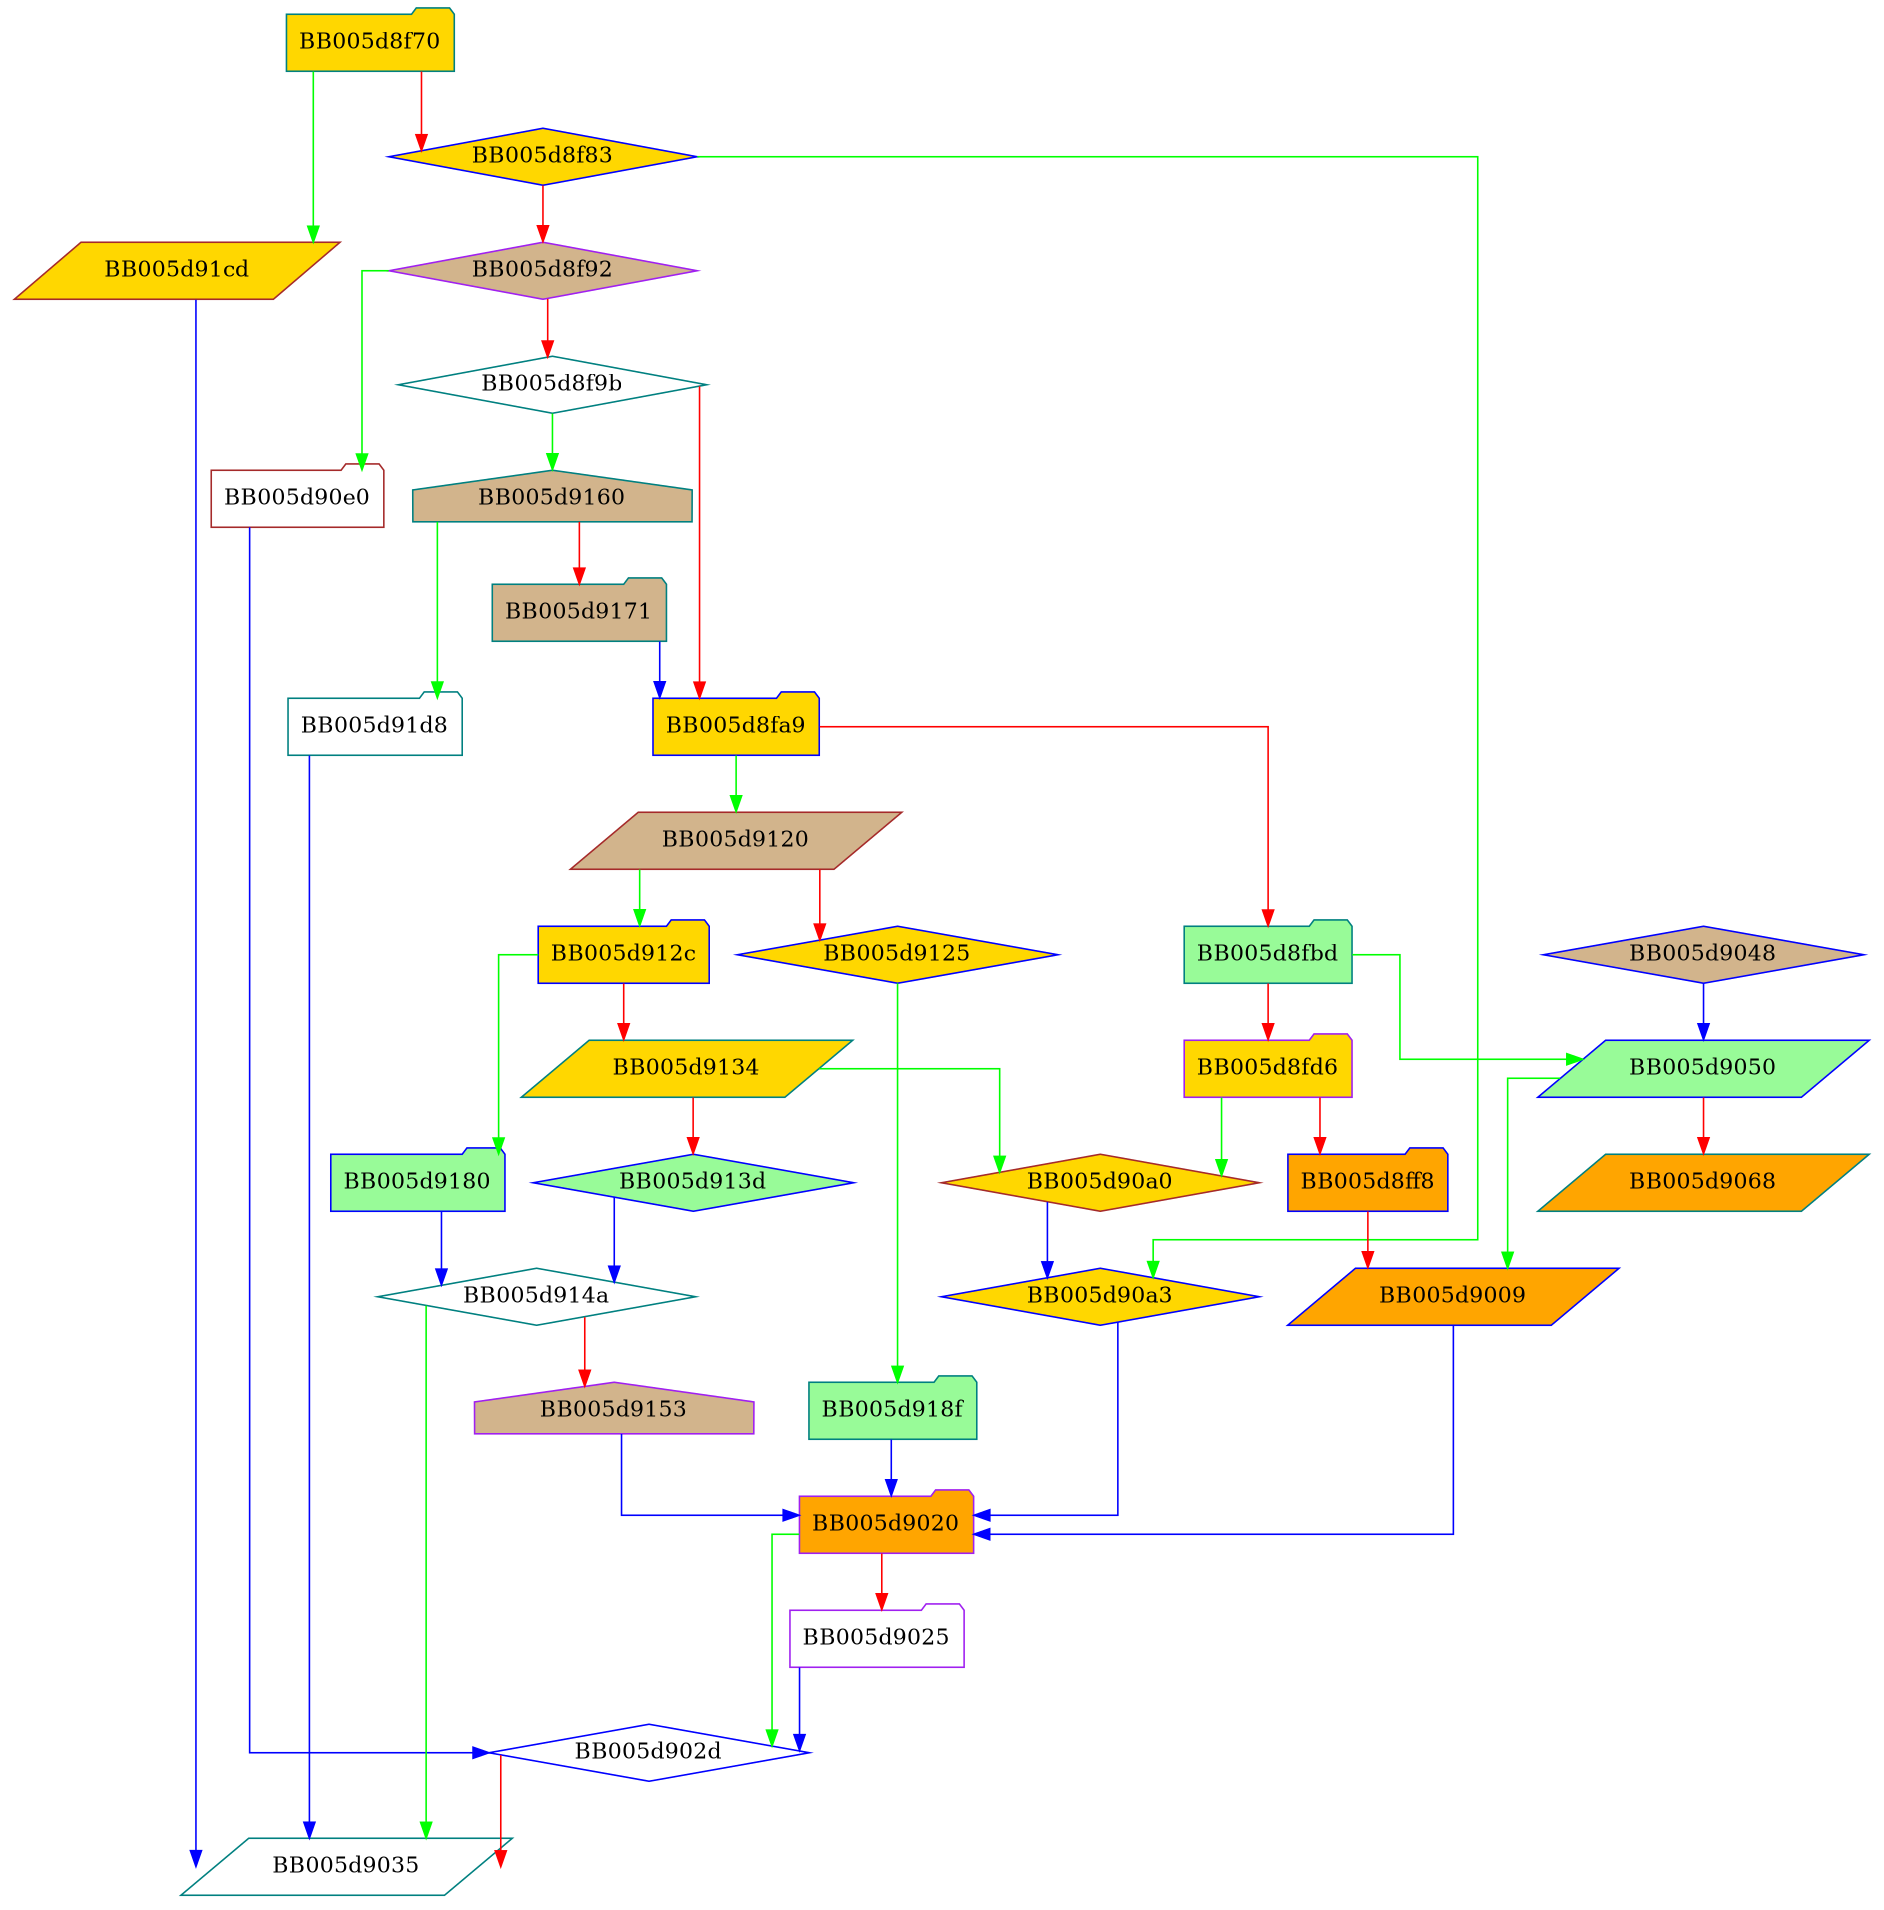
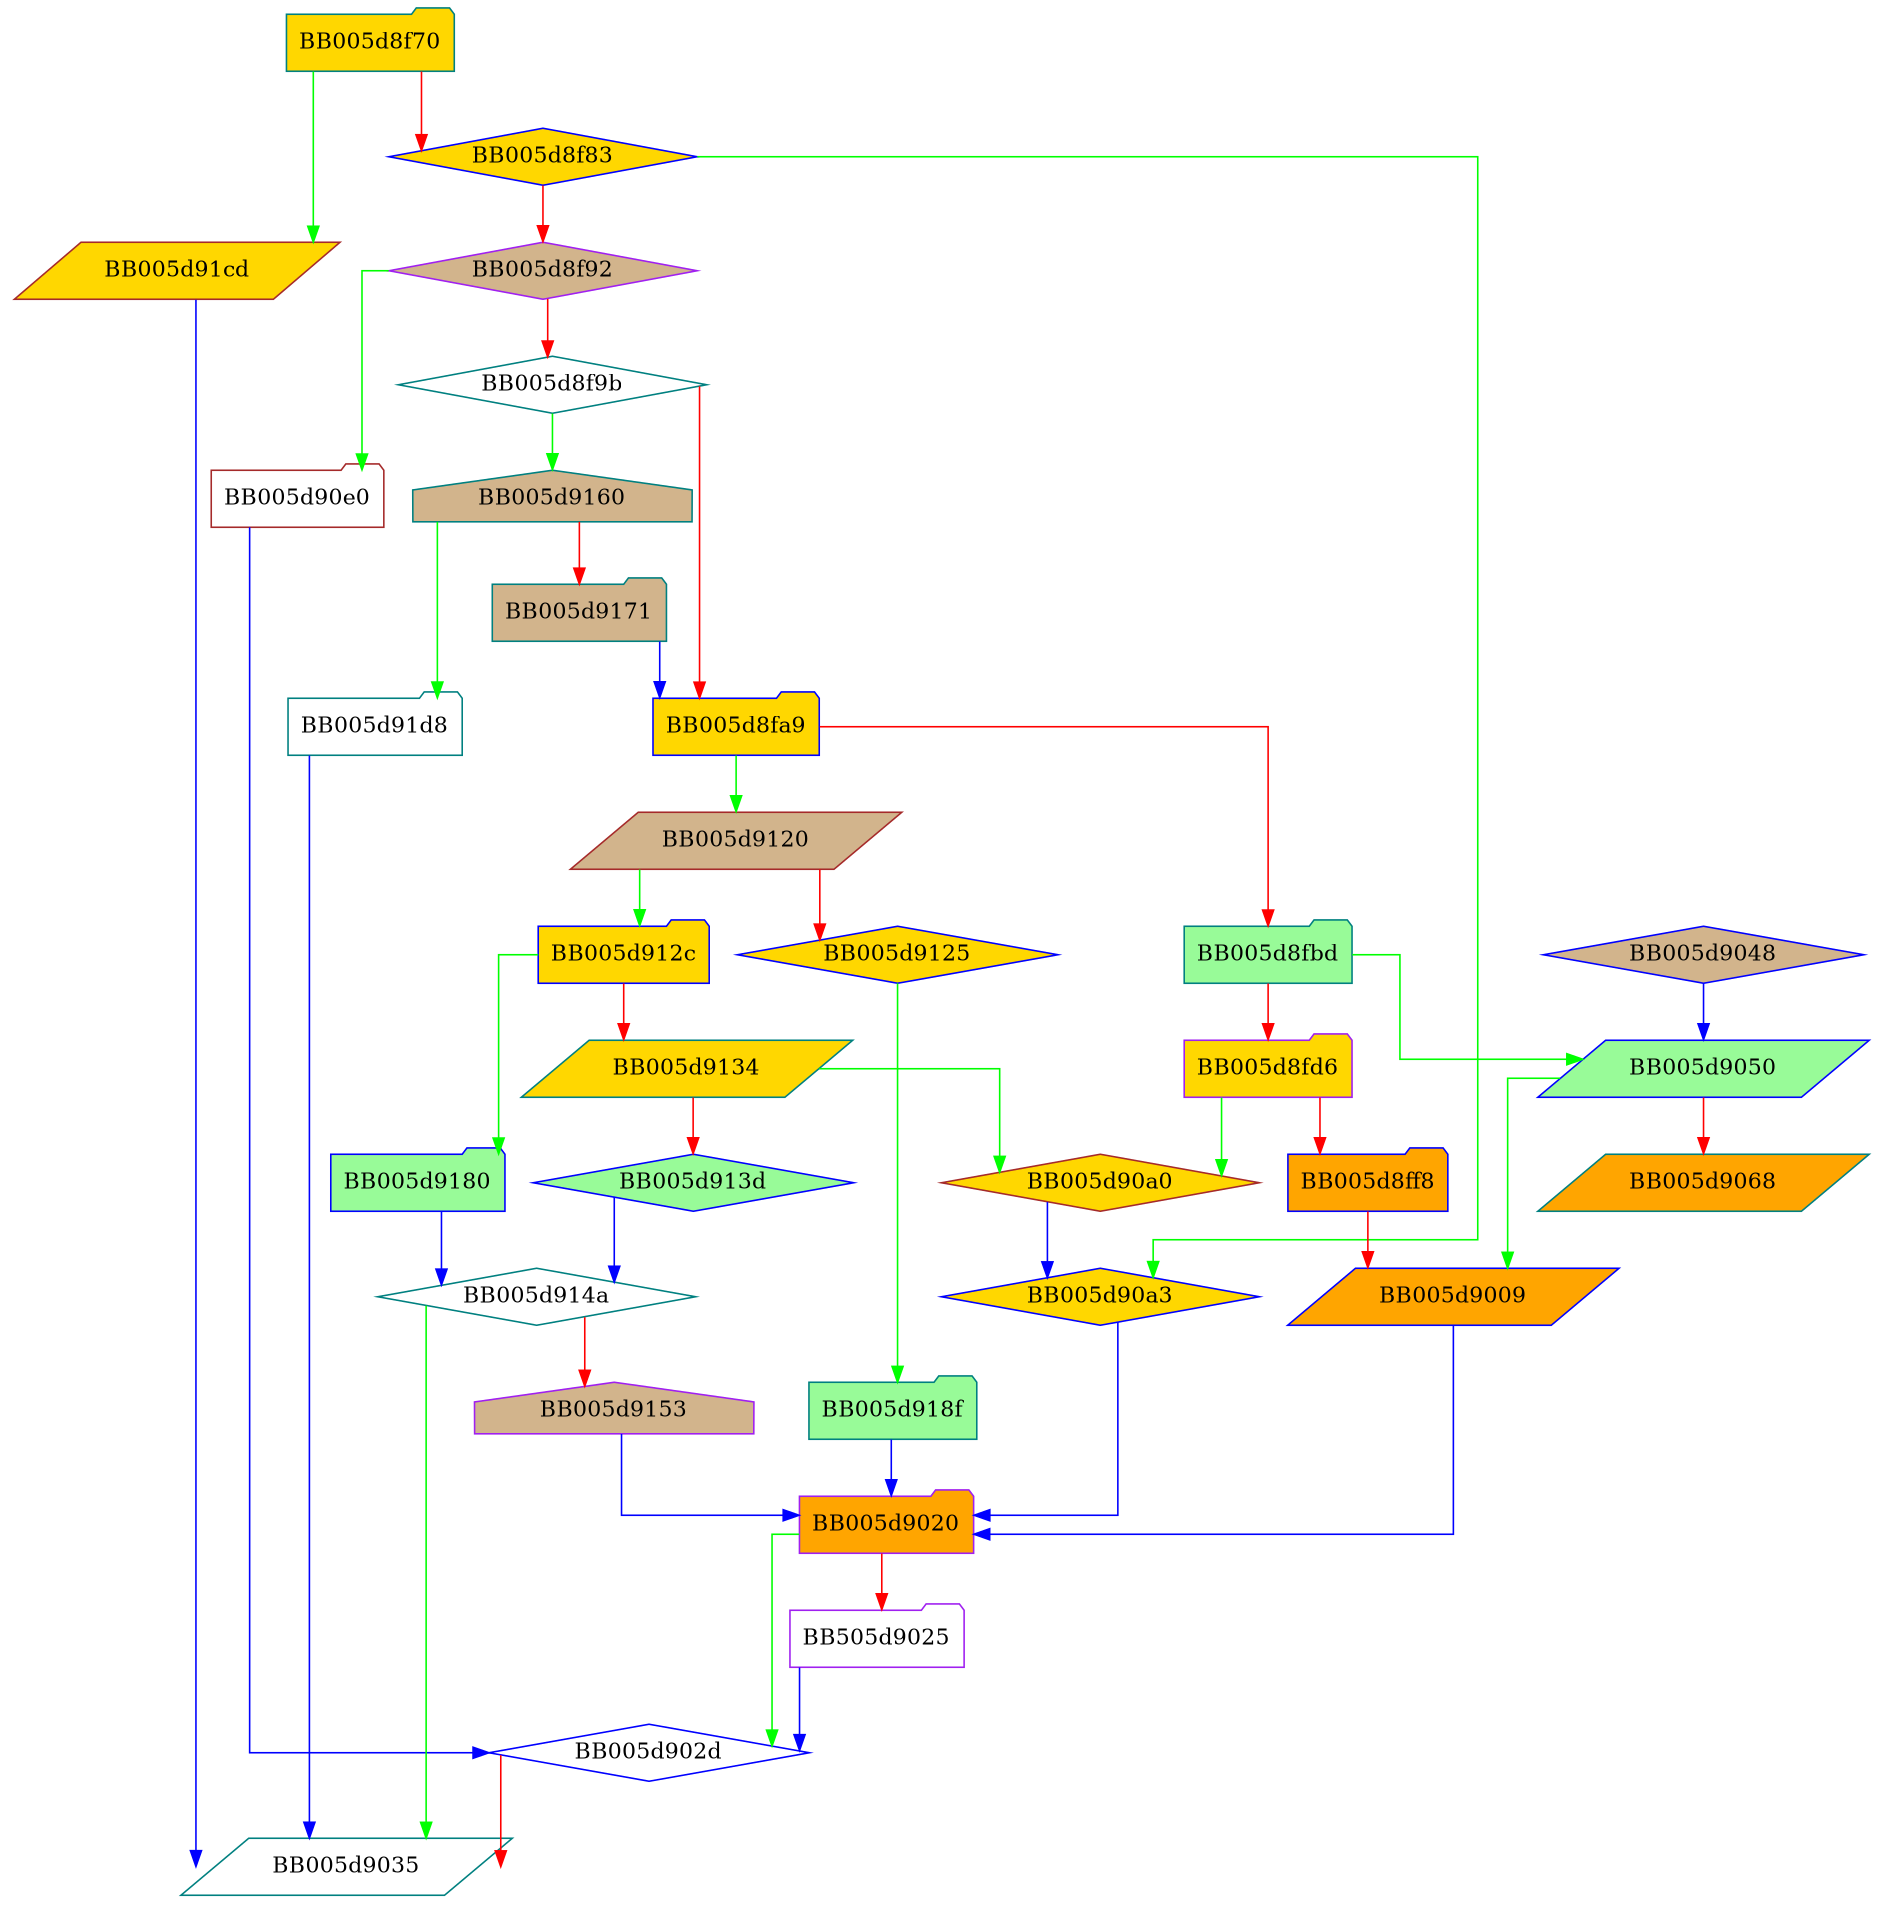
(877, 1639) -> (877, 1639)
